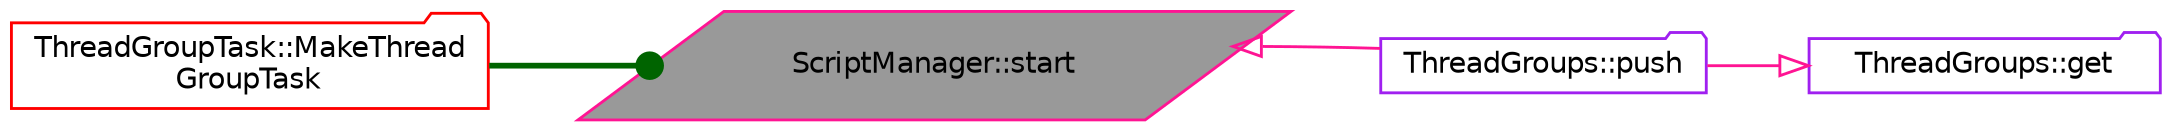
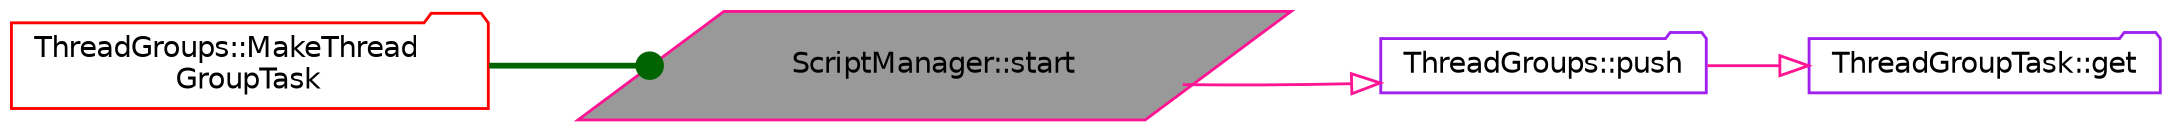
(1321, 47) -> (1267, 85)
(250, 66) -> (250, 66)
(1985, 66) -> (1985, 66)
